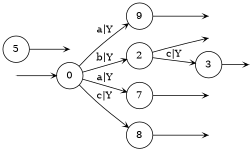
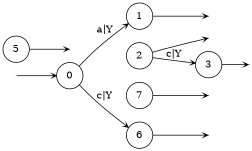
(140, 16) -> (140, 16)
(103, 66) -> none
(103, 85) -> none
(140, 135) -> (140, 135)
